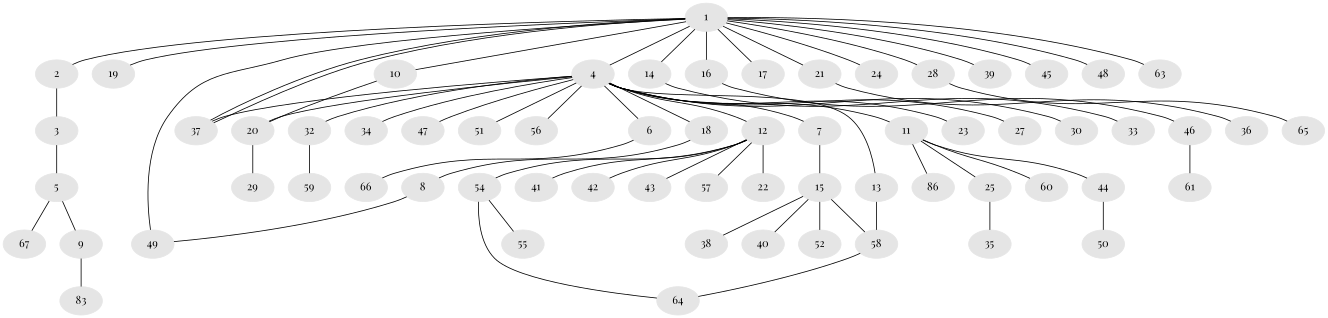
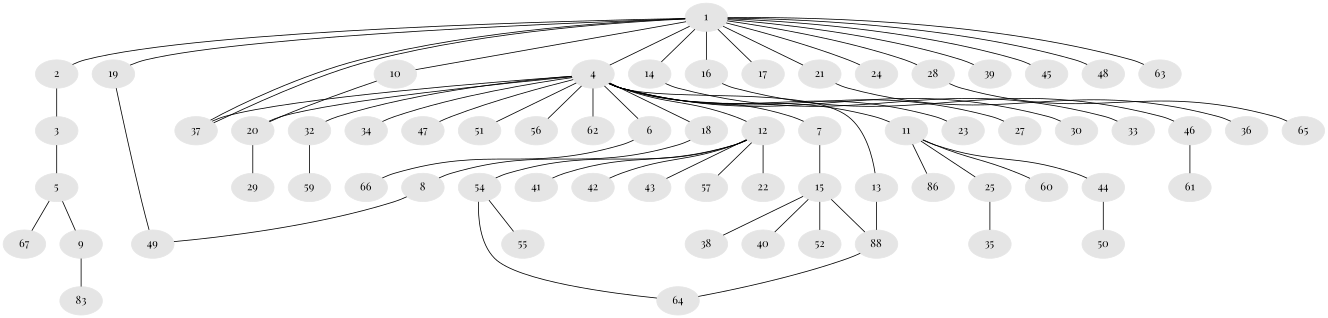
(359, 46) -> (132, 159)
none -> (593, 131)
(876, 244) -> (876, 244)
